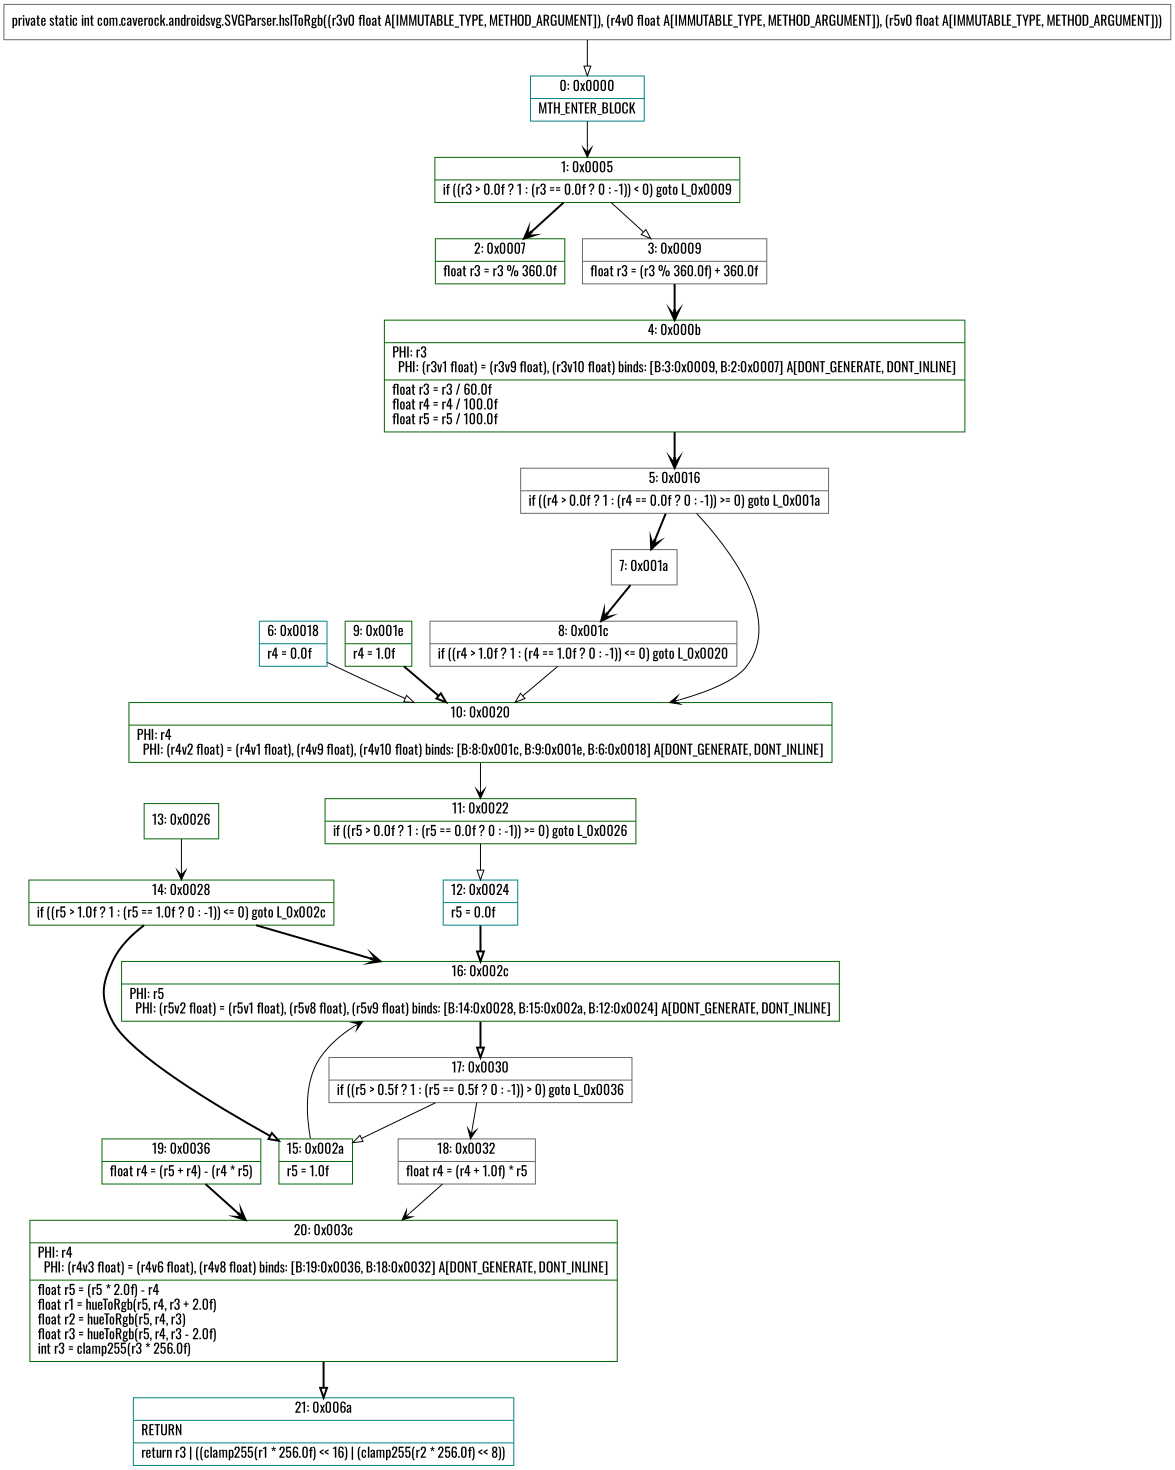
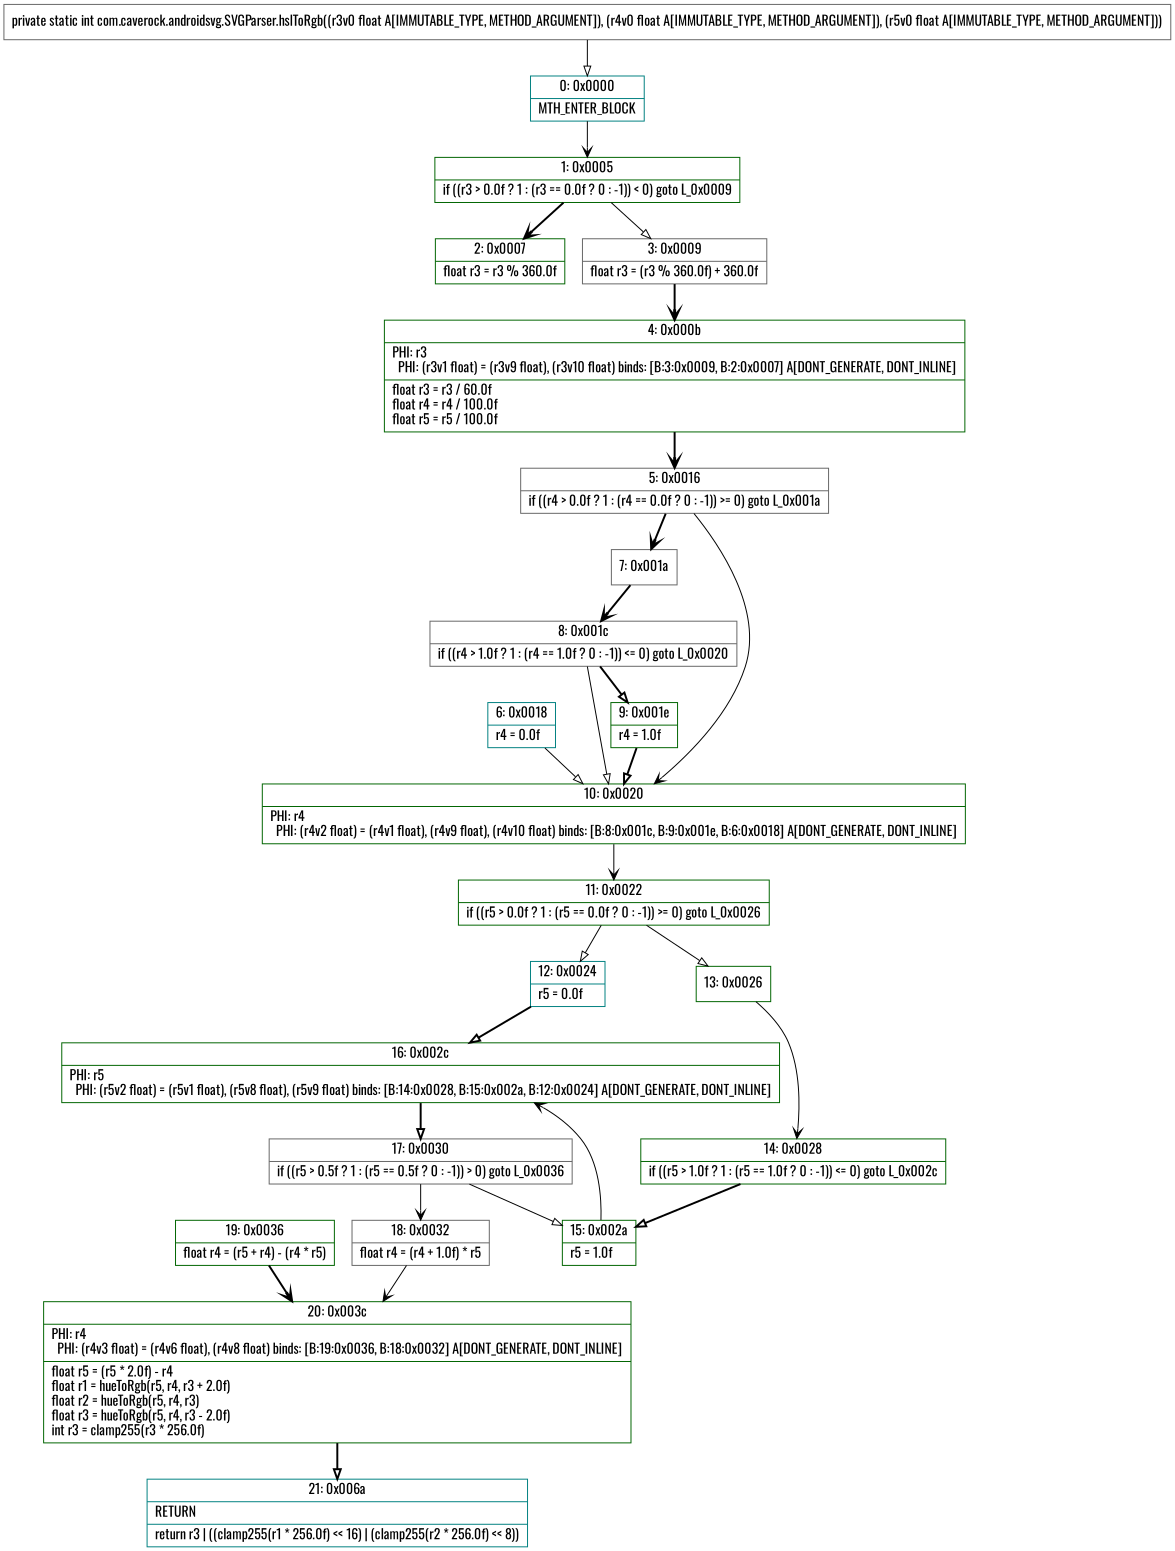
none -> (611, 680)
(313, 942) -> none
none -> (673, 943)
